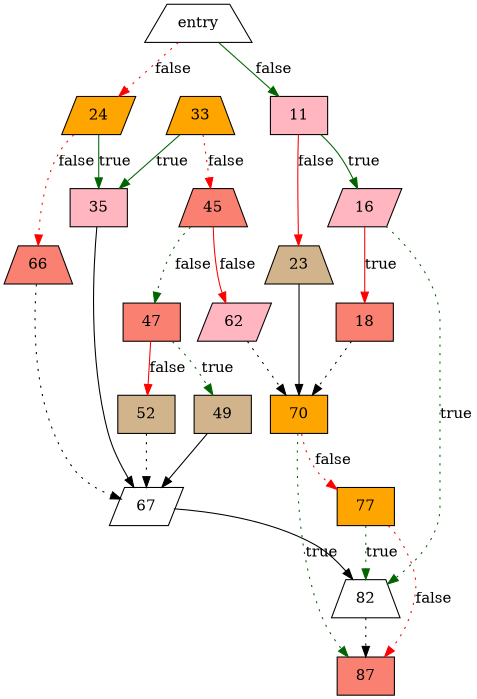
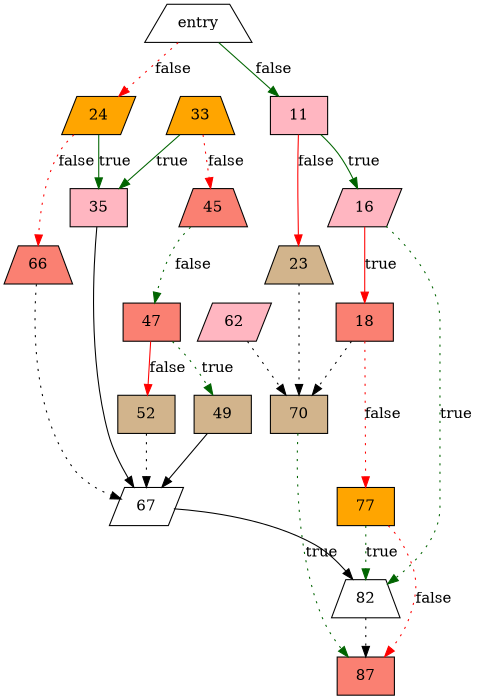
(215, 260) -> none
(299, 334) -> (299, 334)
(299, 414) -> (299, 414)
(310, 461) -> (365, 409)
